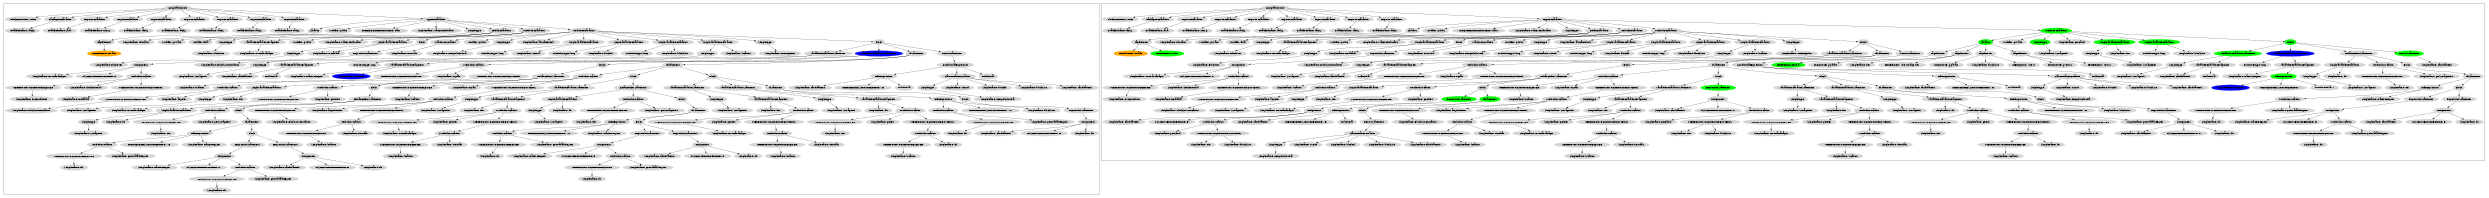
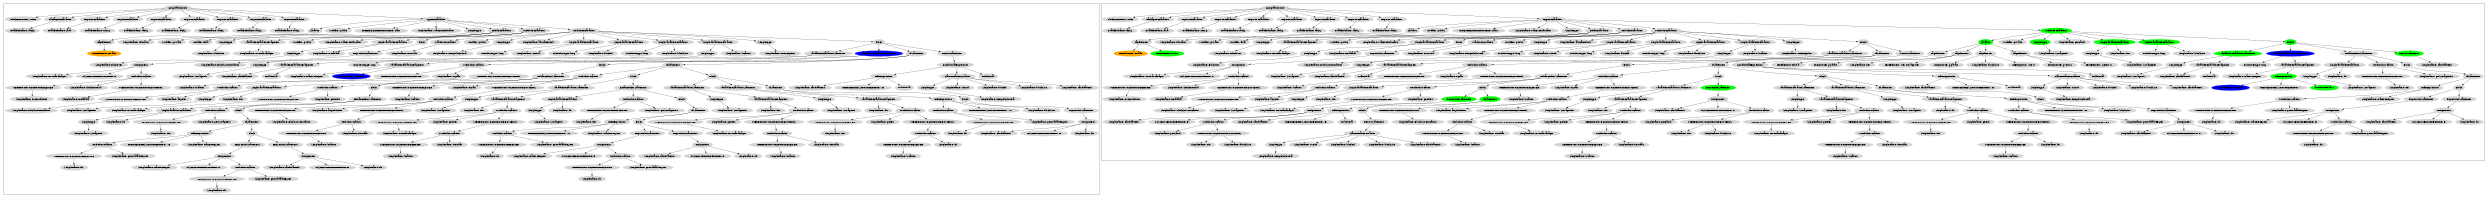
(1788, 65) -> (1788, 65)
(1902, 65) -> (1902, 65)
(2099, 65) -> (2099, 65)
(2324, 88) -> (2324, 88)
